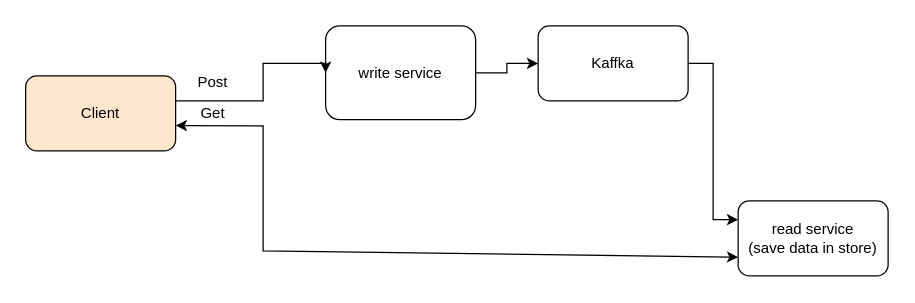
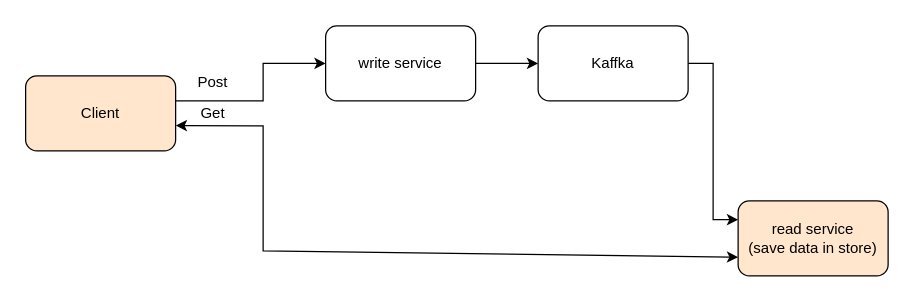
(401, 73) -> (401, 63)
(813, 238) -> (813, 238)
